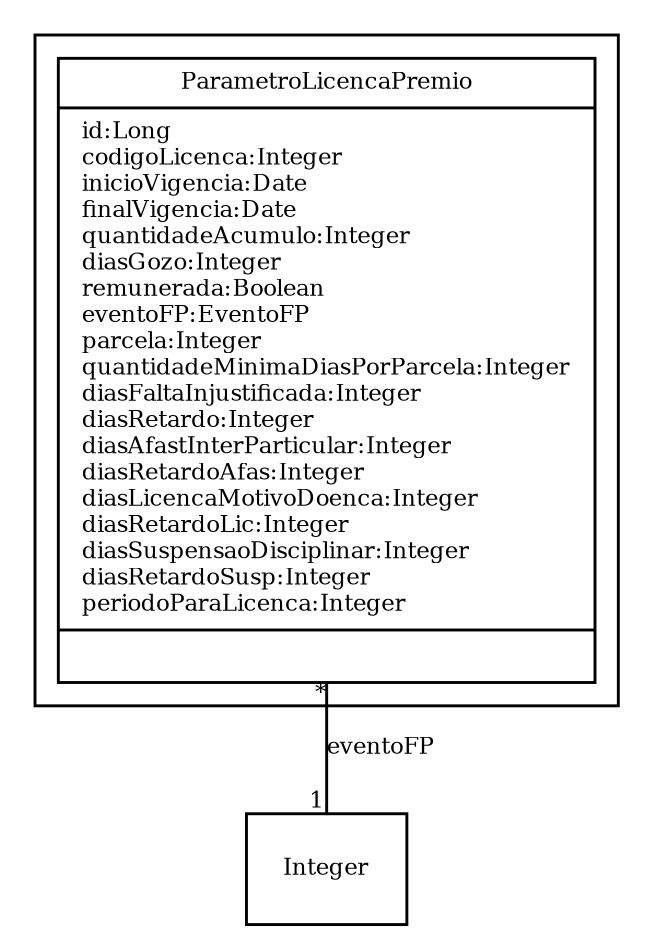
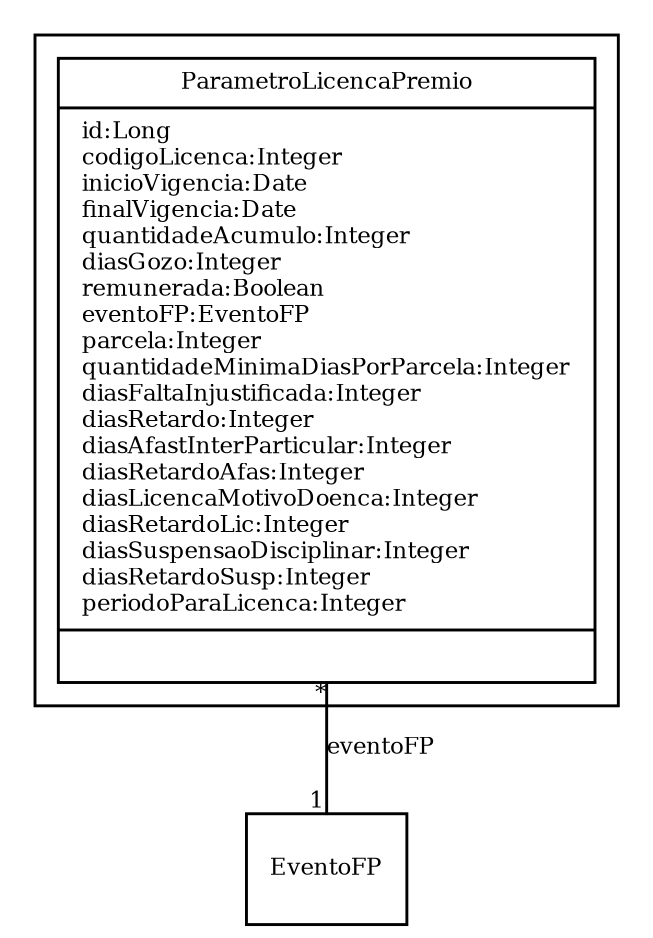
(327, 869) -> (327, 869)
